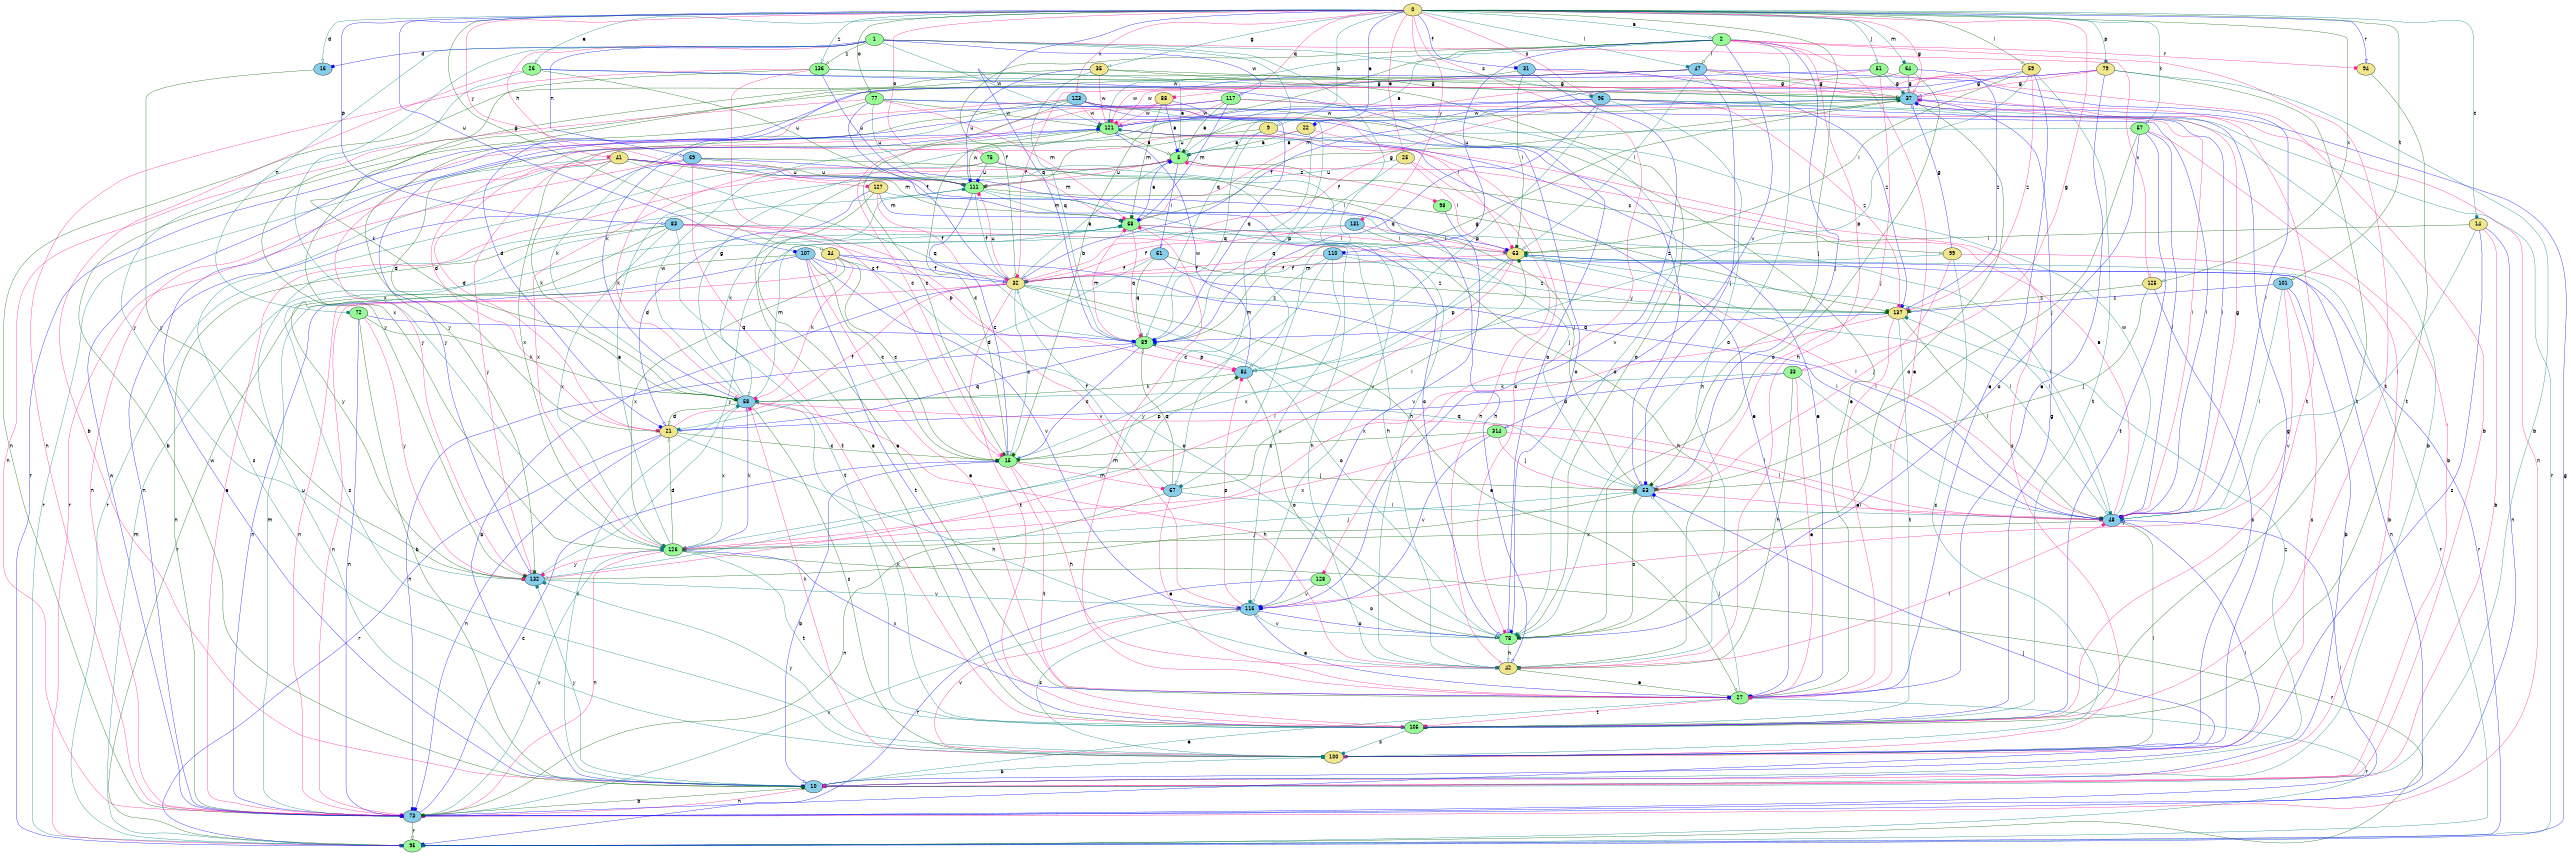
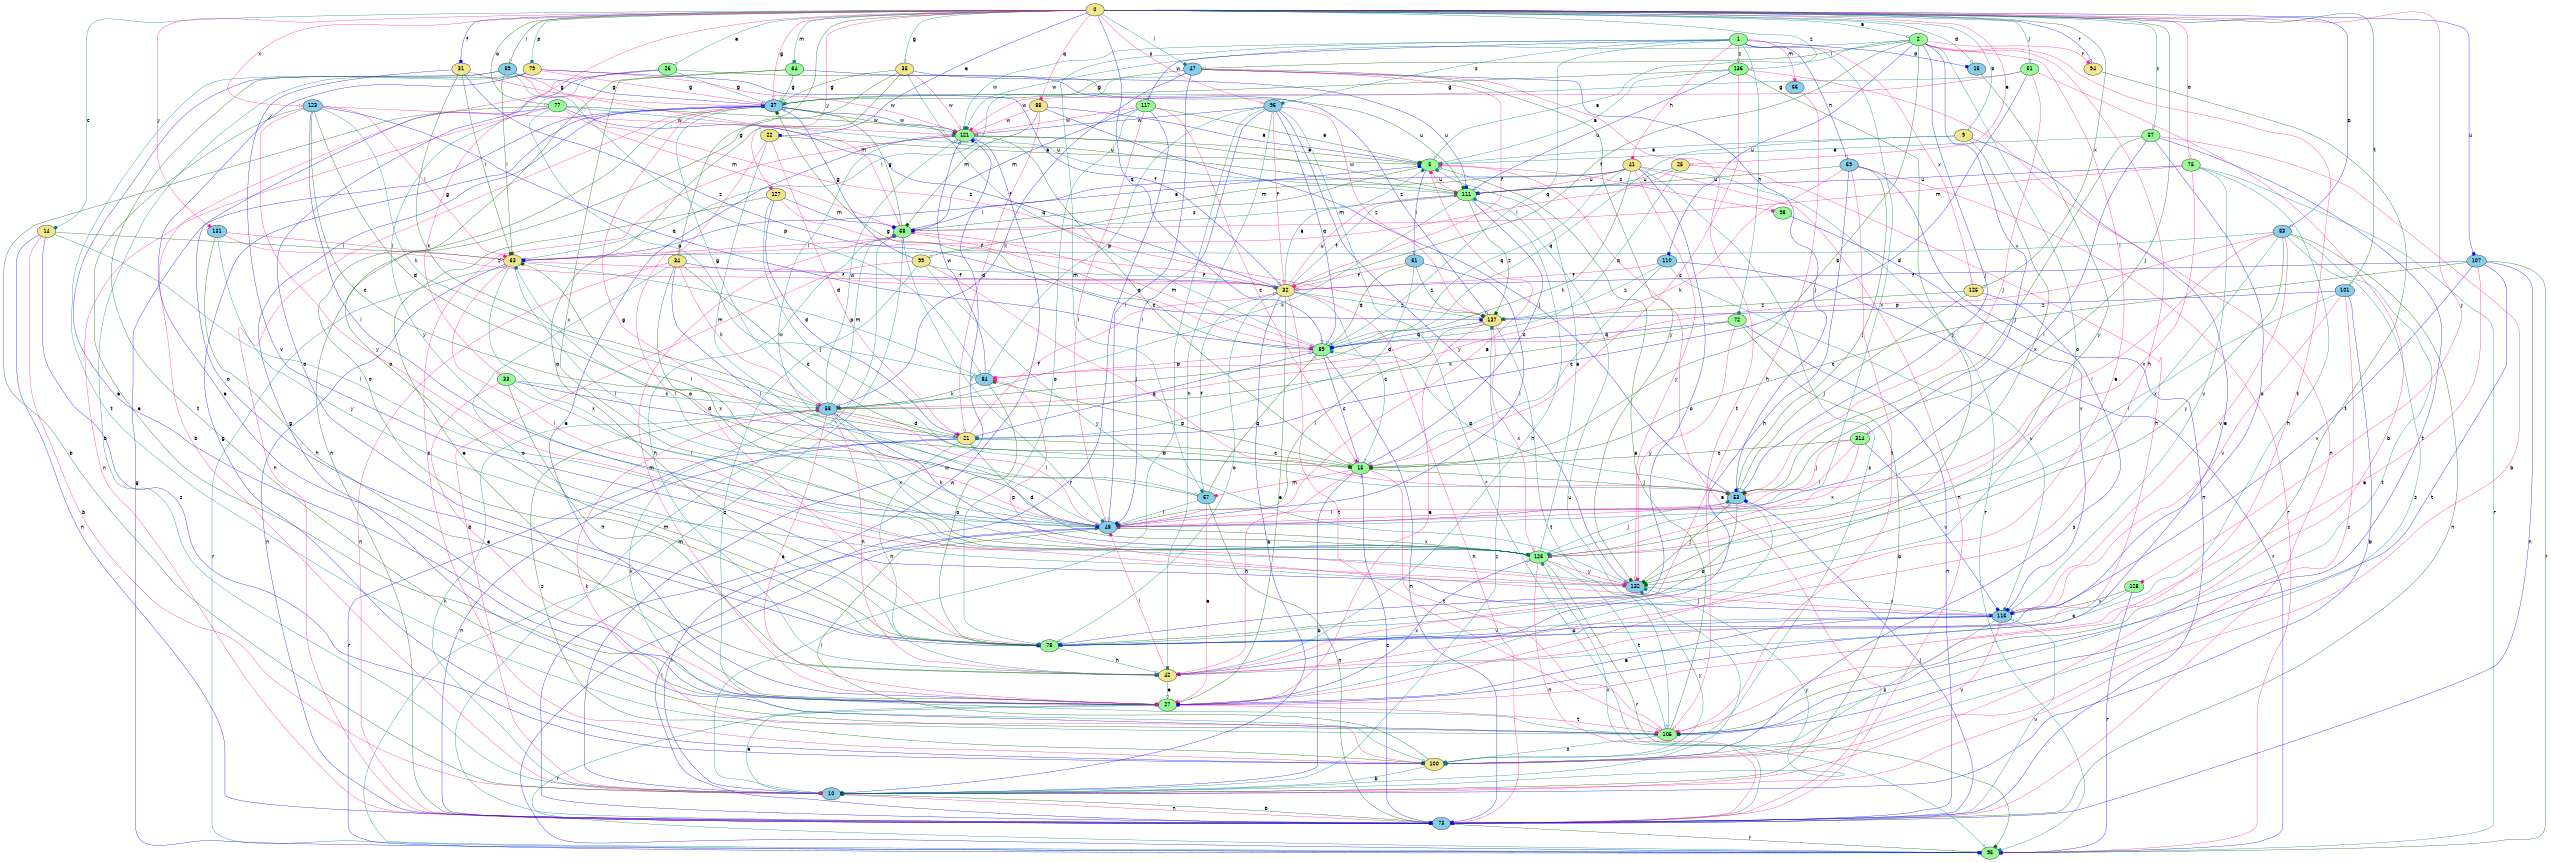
(1526, 69) -> (461, 69)
(2031, 69) -> (508, 69)
none -> (1795, 87)
(1146, 254) -> (499, 261)
(878, 278) -> (1635, 320)
(959, 502) -> (1241, 498)
none -> (826, 672)
